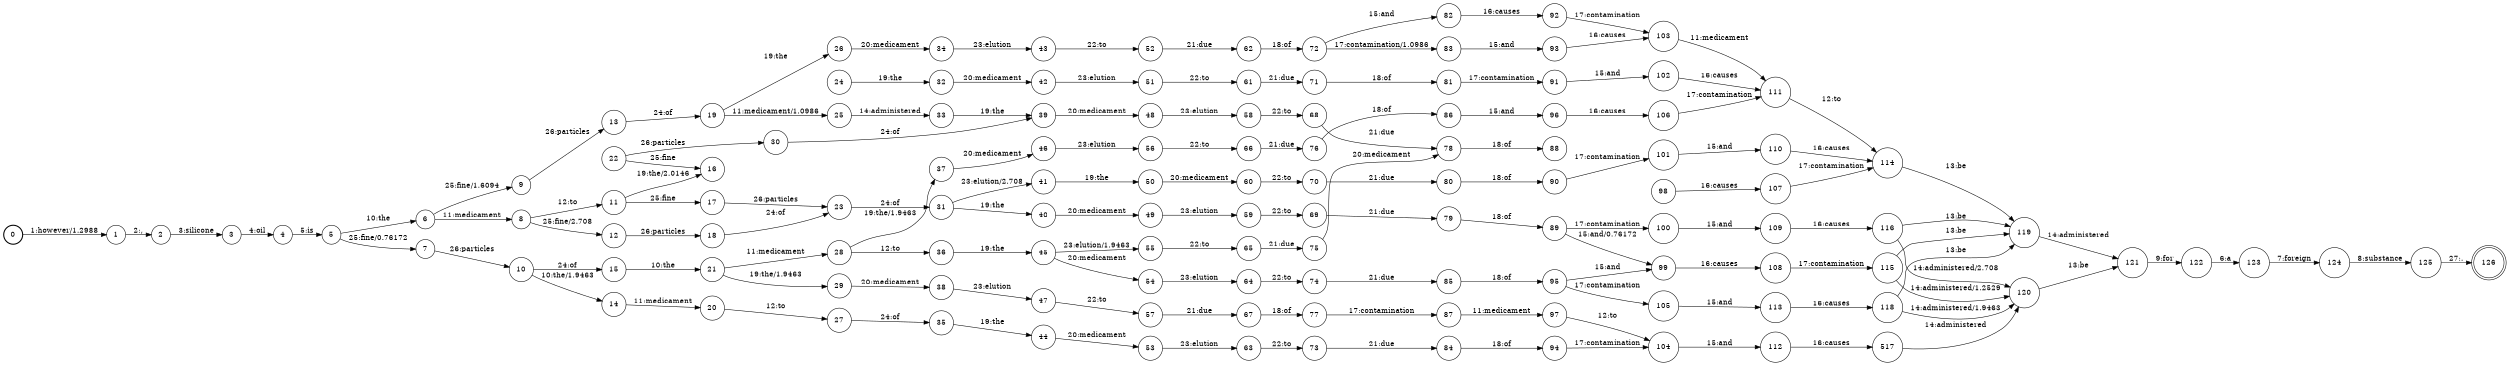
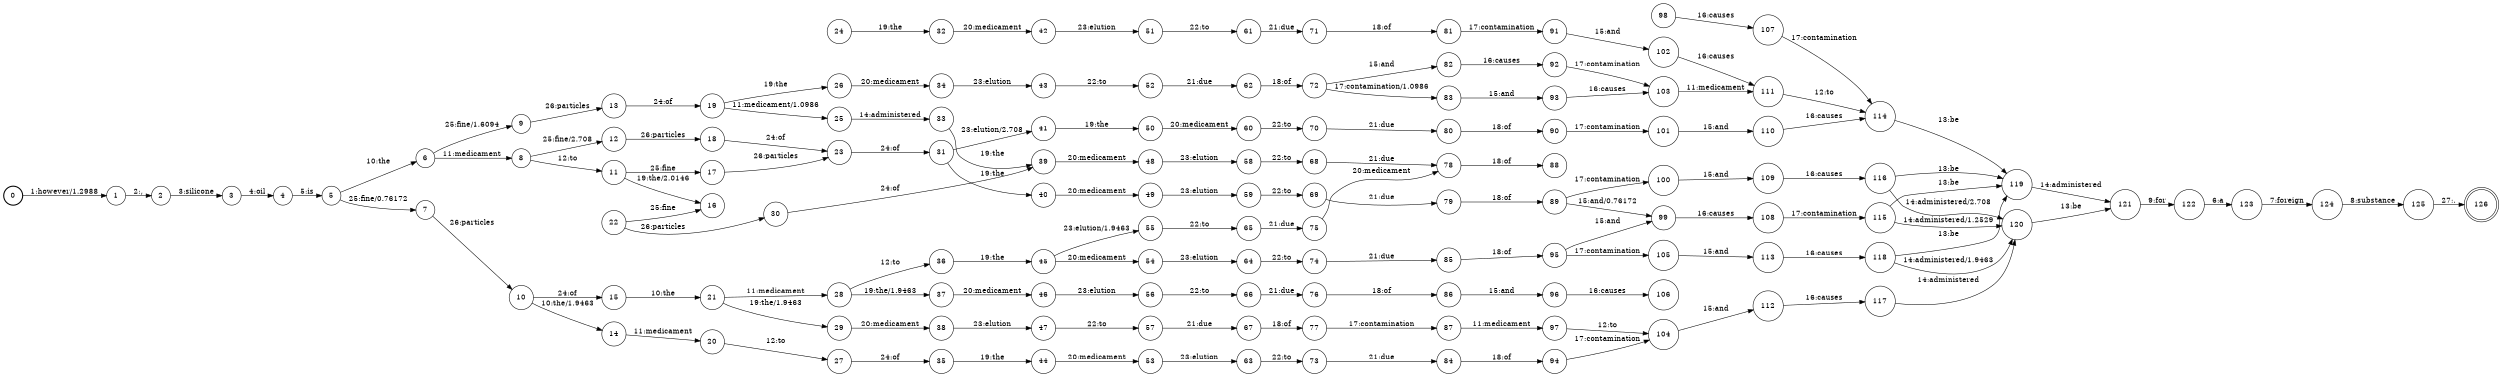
(1717, 107) -> none
(1888, 347) -> (1880, 301)
